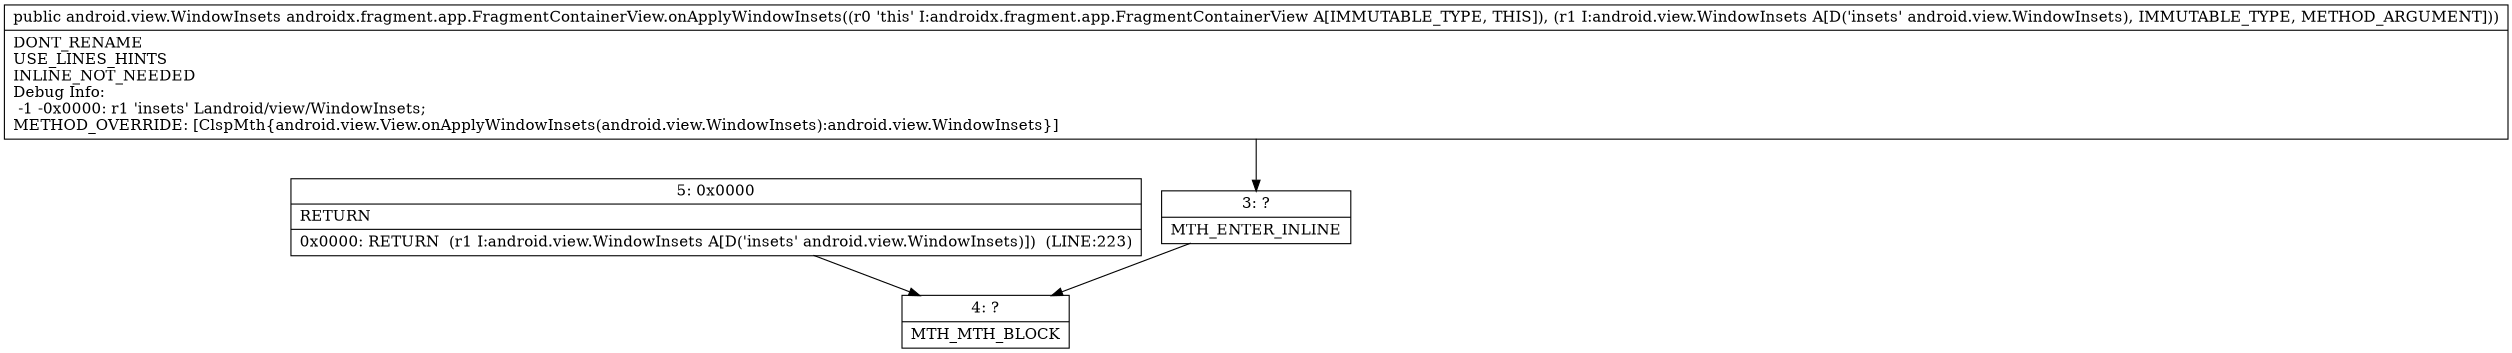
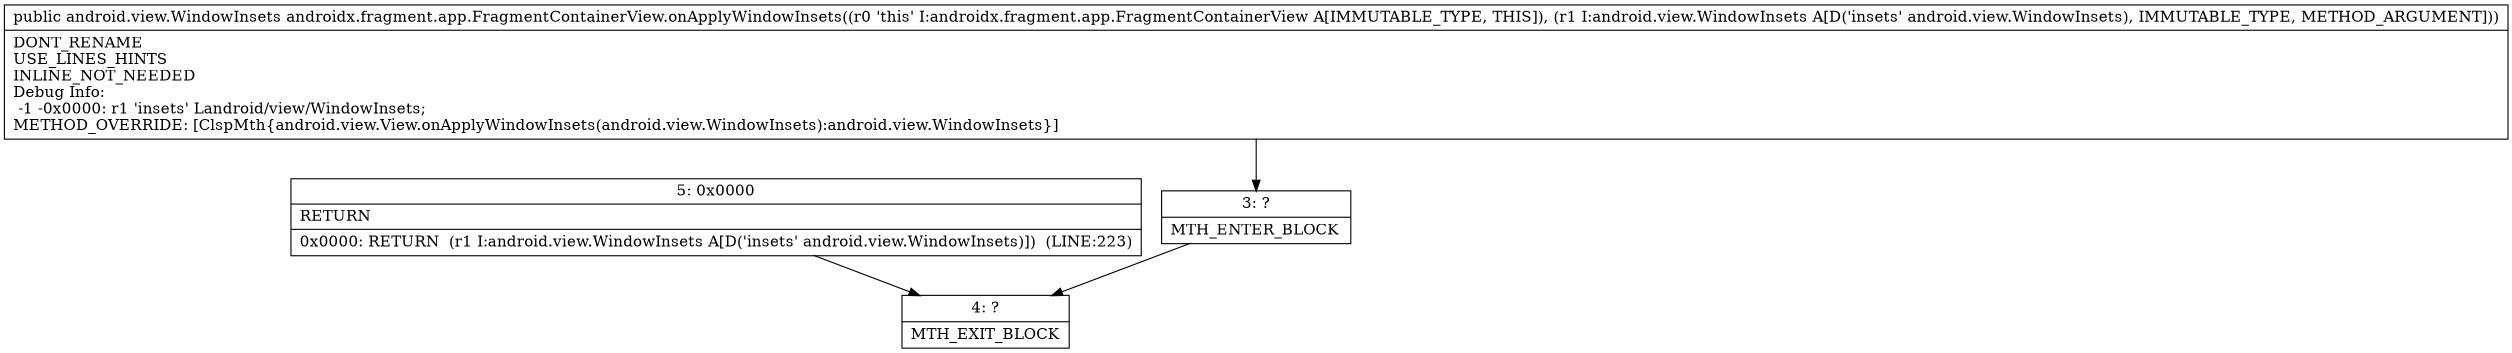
(1256, 230) -> (1255, 230)
(986, 334) -> (986, 334)
